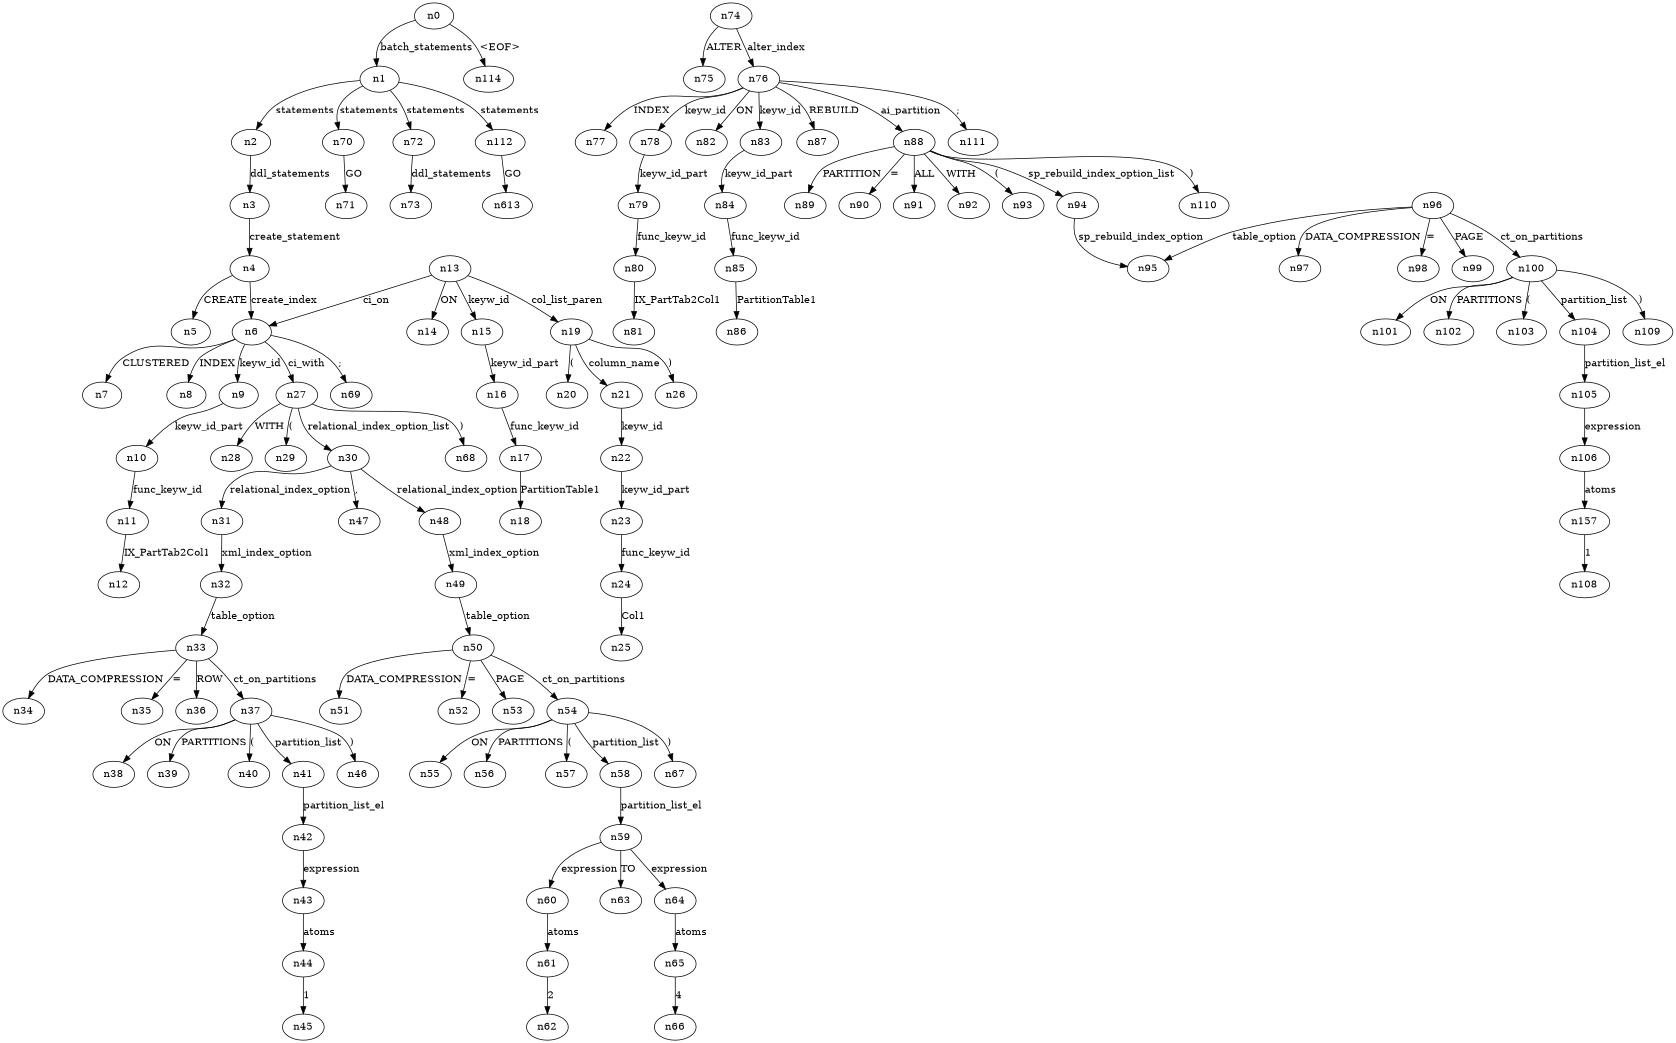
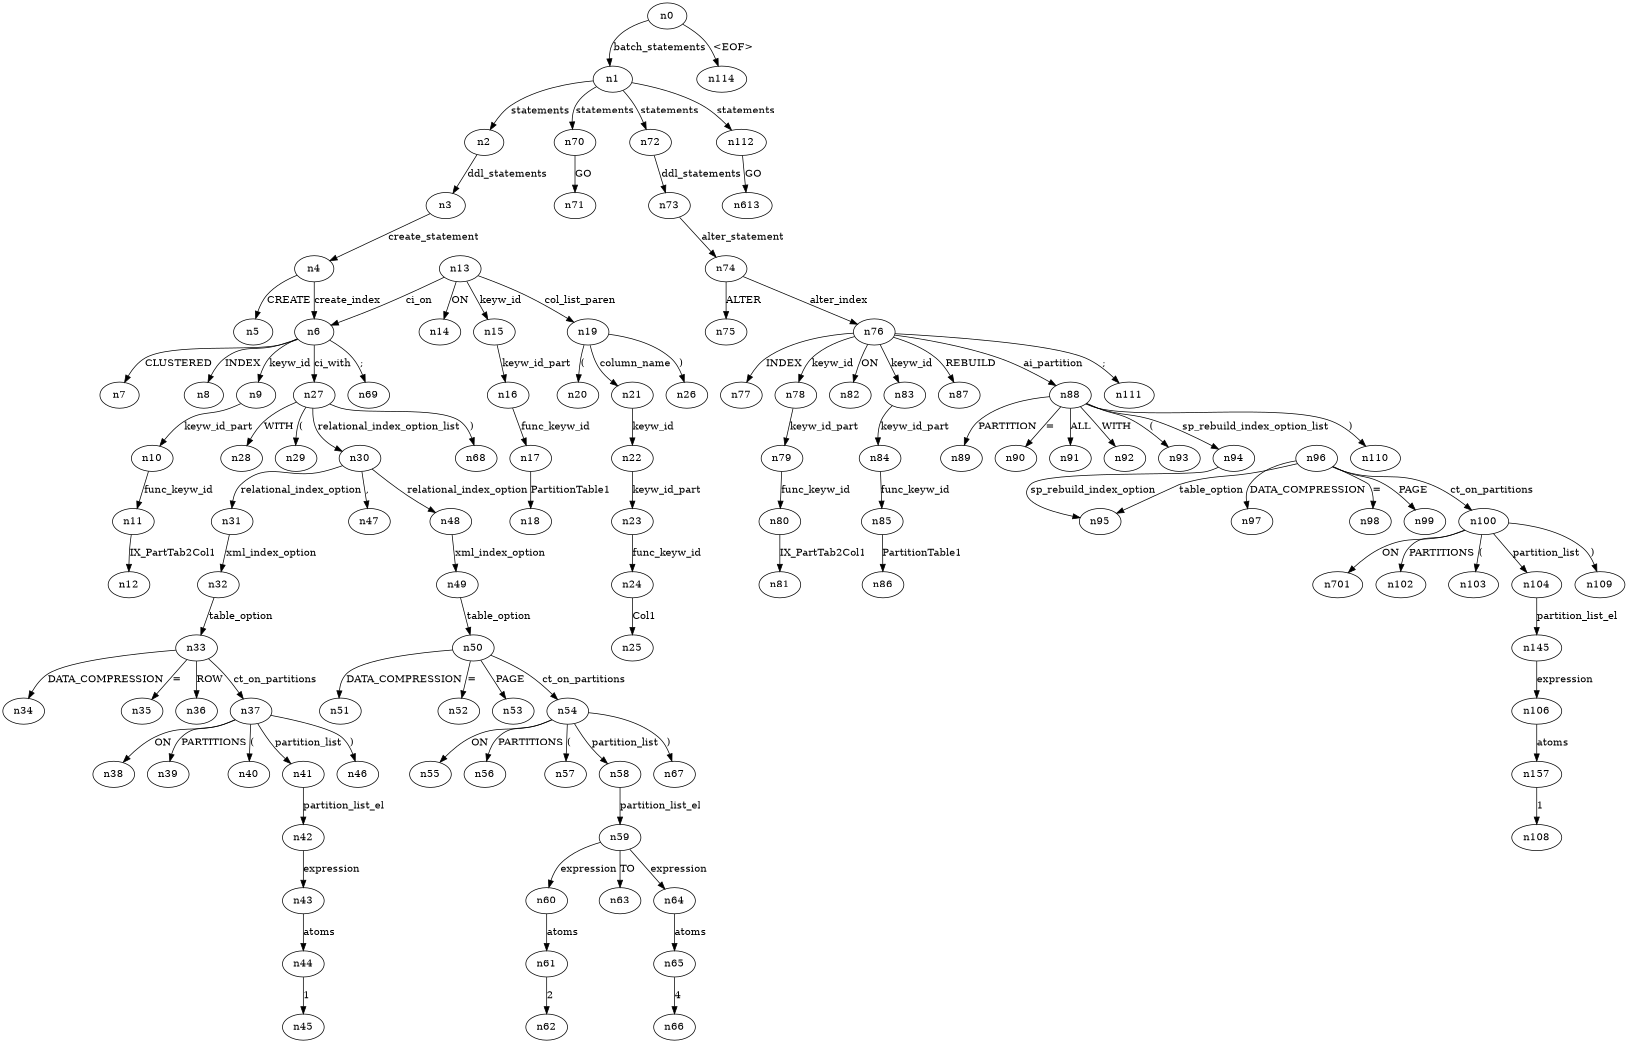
none -> (695, 235)
(1386, 332) -> (1338, 585)
(1585, 395) -> (1537, 648)
